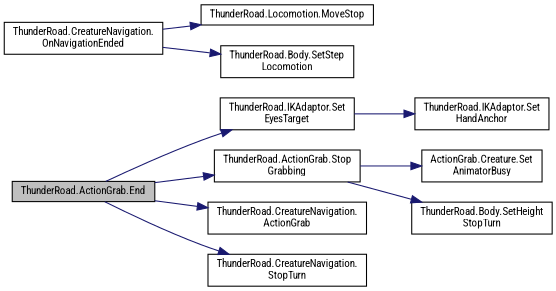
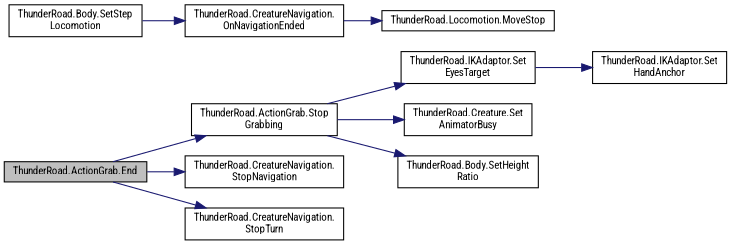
(186, 50) -> (158, 21)
(163, 156) -> (361, 95)
(482, 166) -> (468, 120)
(287, 218) -> (264, 172)
(482, 218) -> (468, 172)
